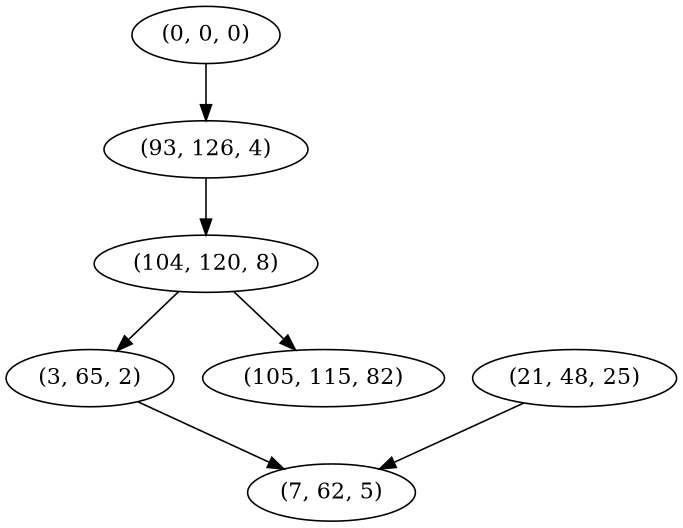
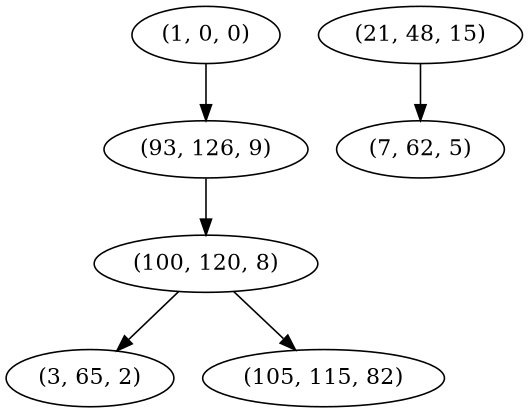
(206, 35) -> (206, 35)
(206, 149) -> (206, 149)
(206, 264) -> (206, 264)
(575, 378) -> (420, 35)
(204, 432) -> none
